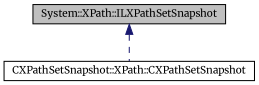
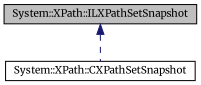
(129, 71) -> (100, 71)
